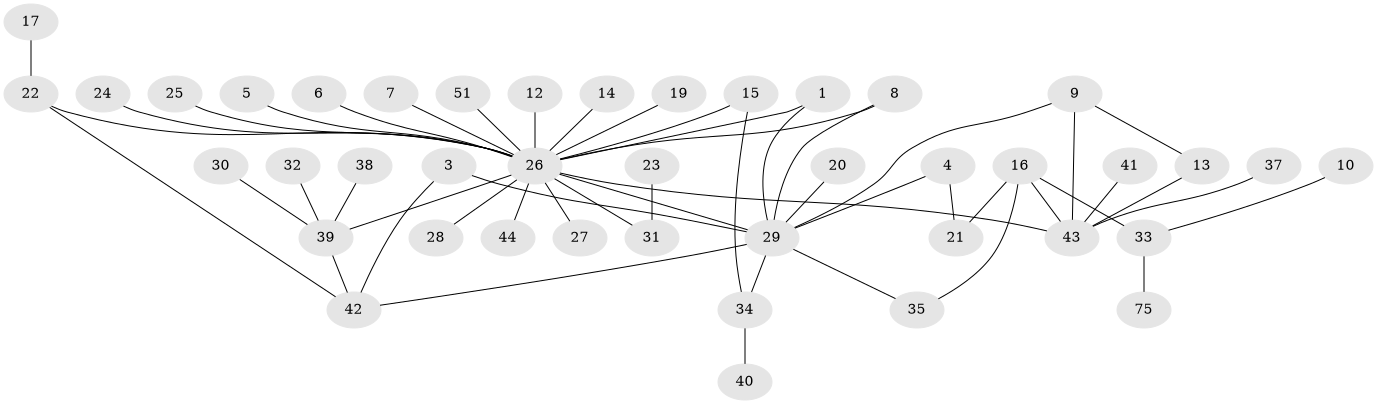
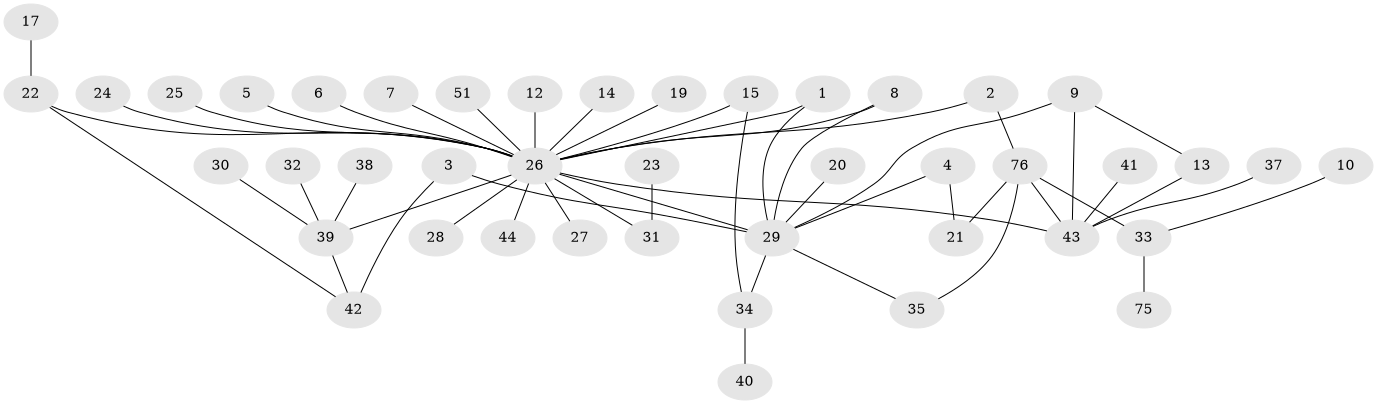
none -> (991, 94)
(1020, 166) -> (1020, 166)
(564, 277) -> none
